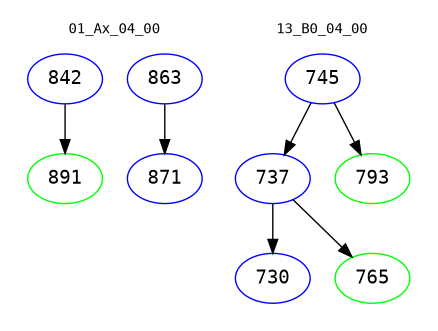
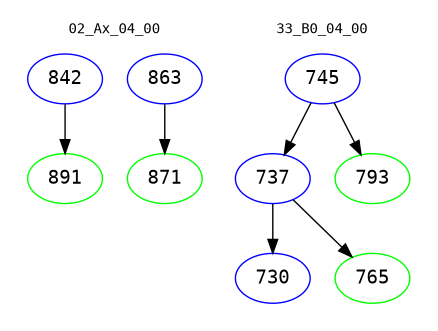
(115, 30) -> (115, 30)
(323, 30) -> (323, 30)
(165, 179) -> (165, 179)
